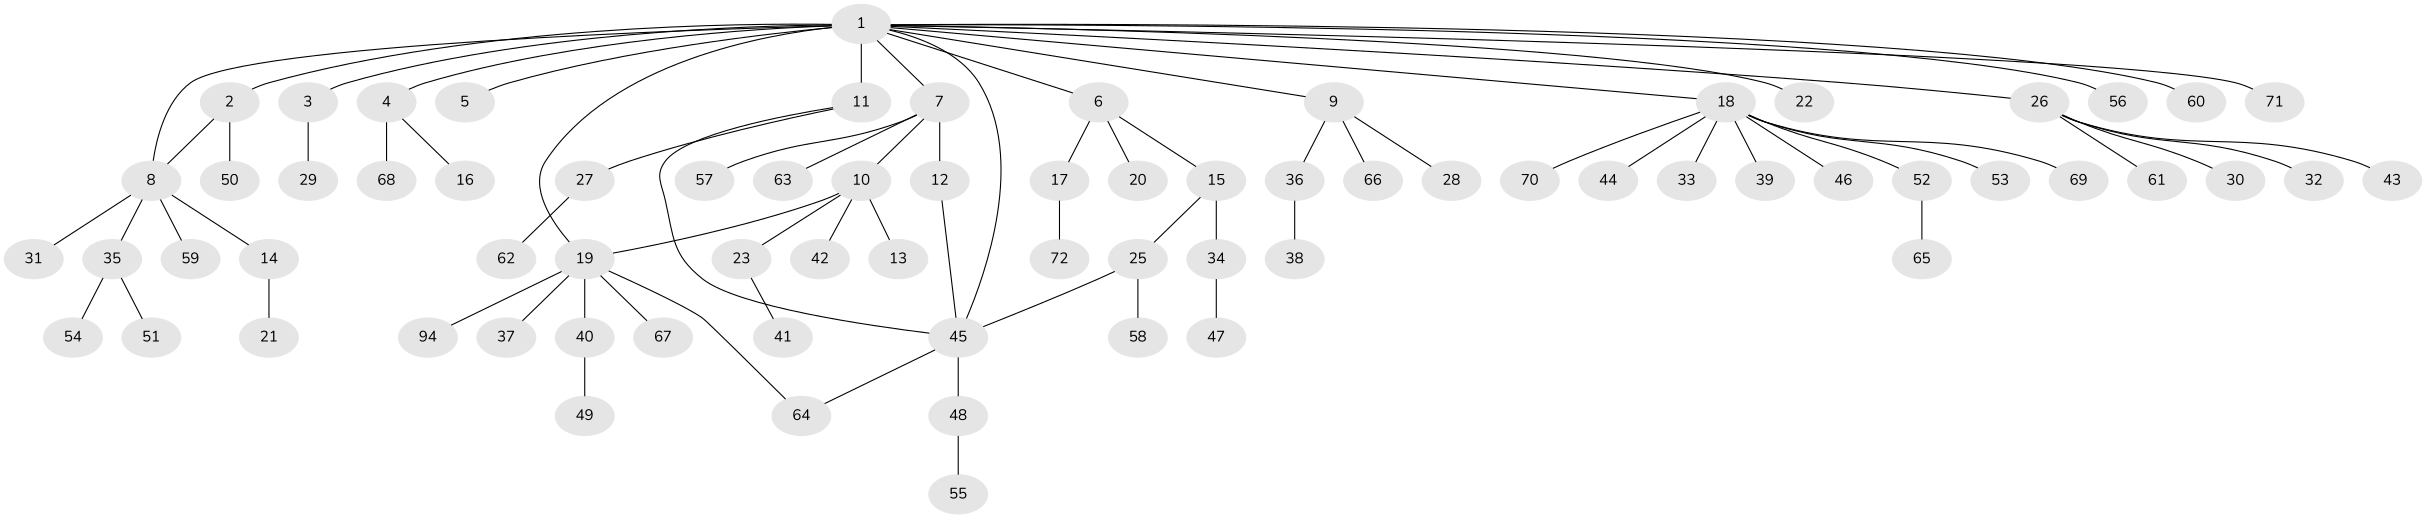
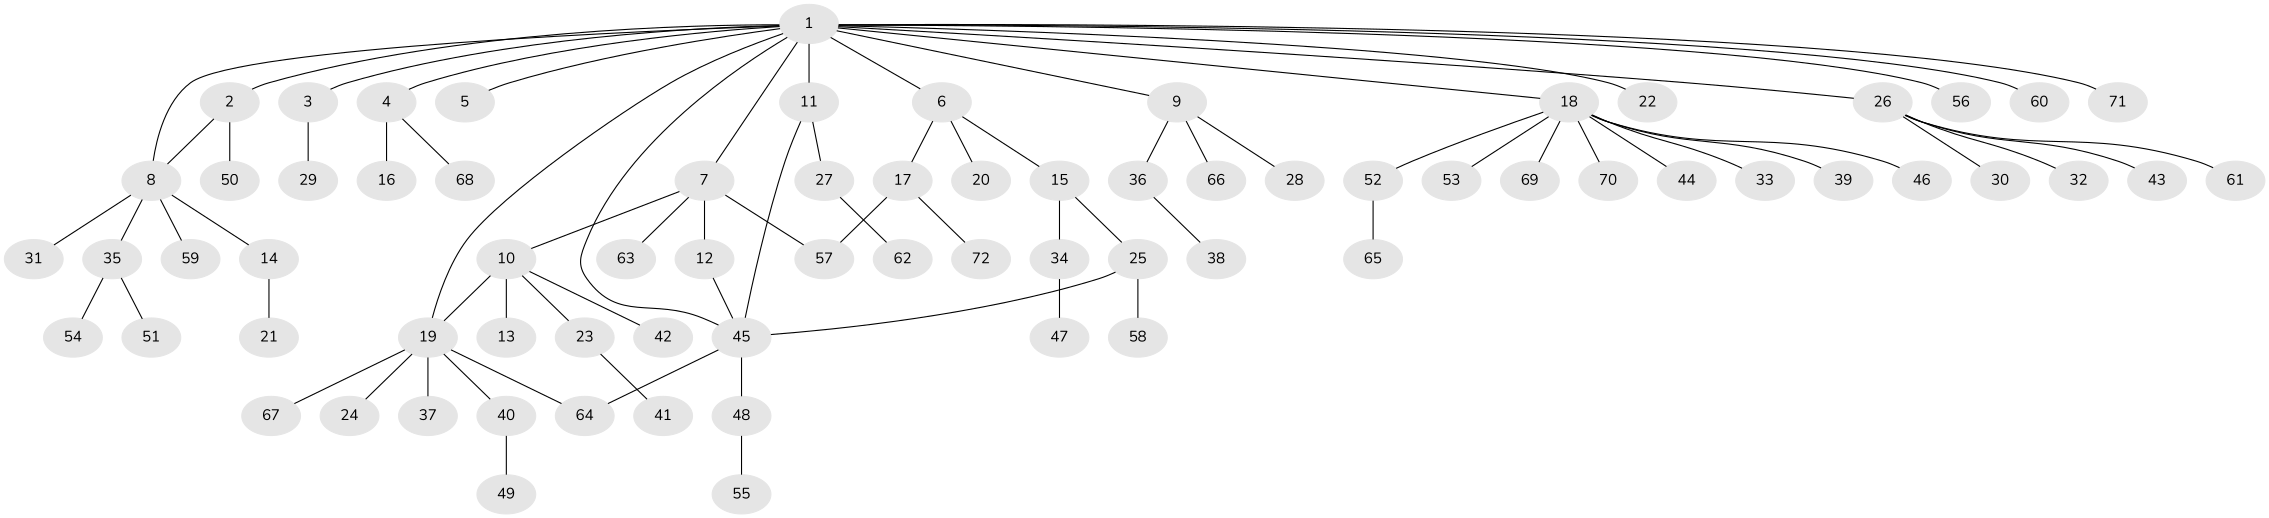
none -> (868, 215)
(428, 338) -> (350, 416)
